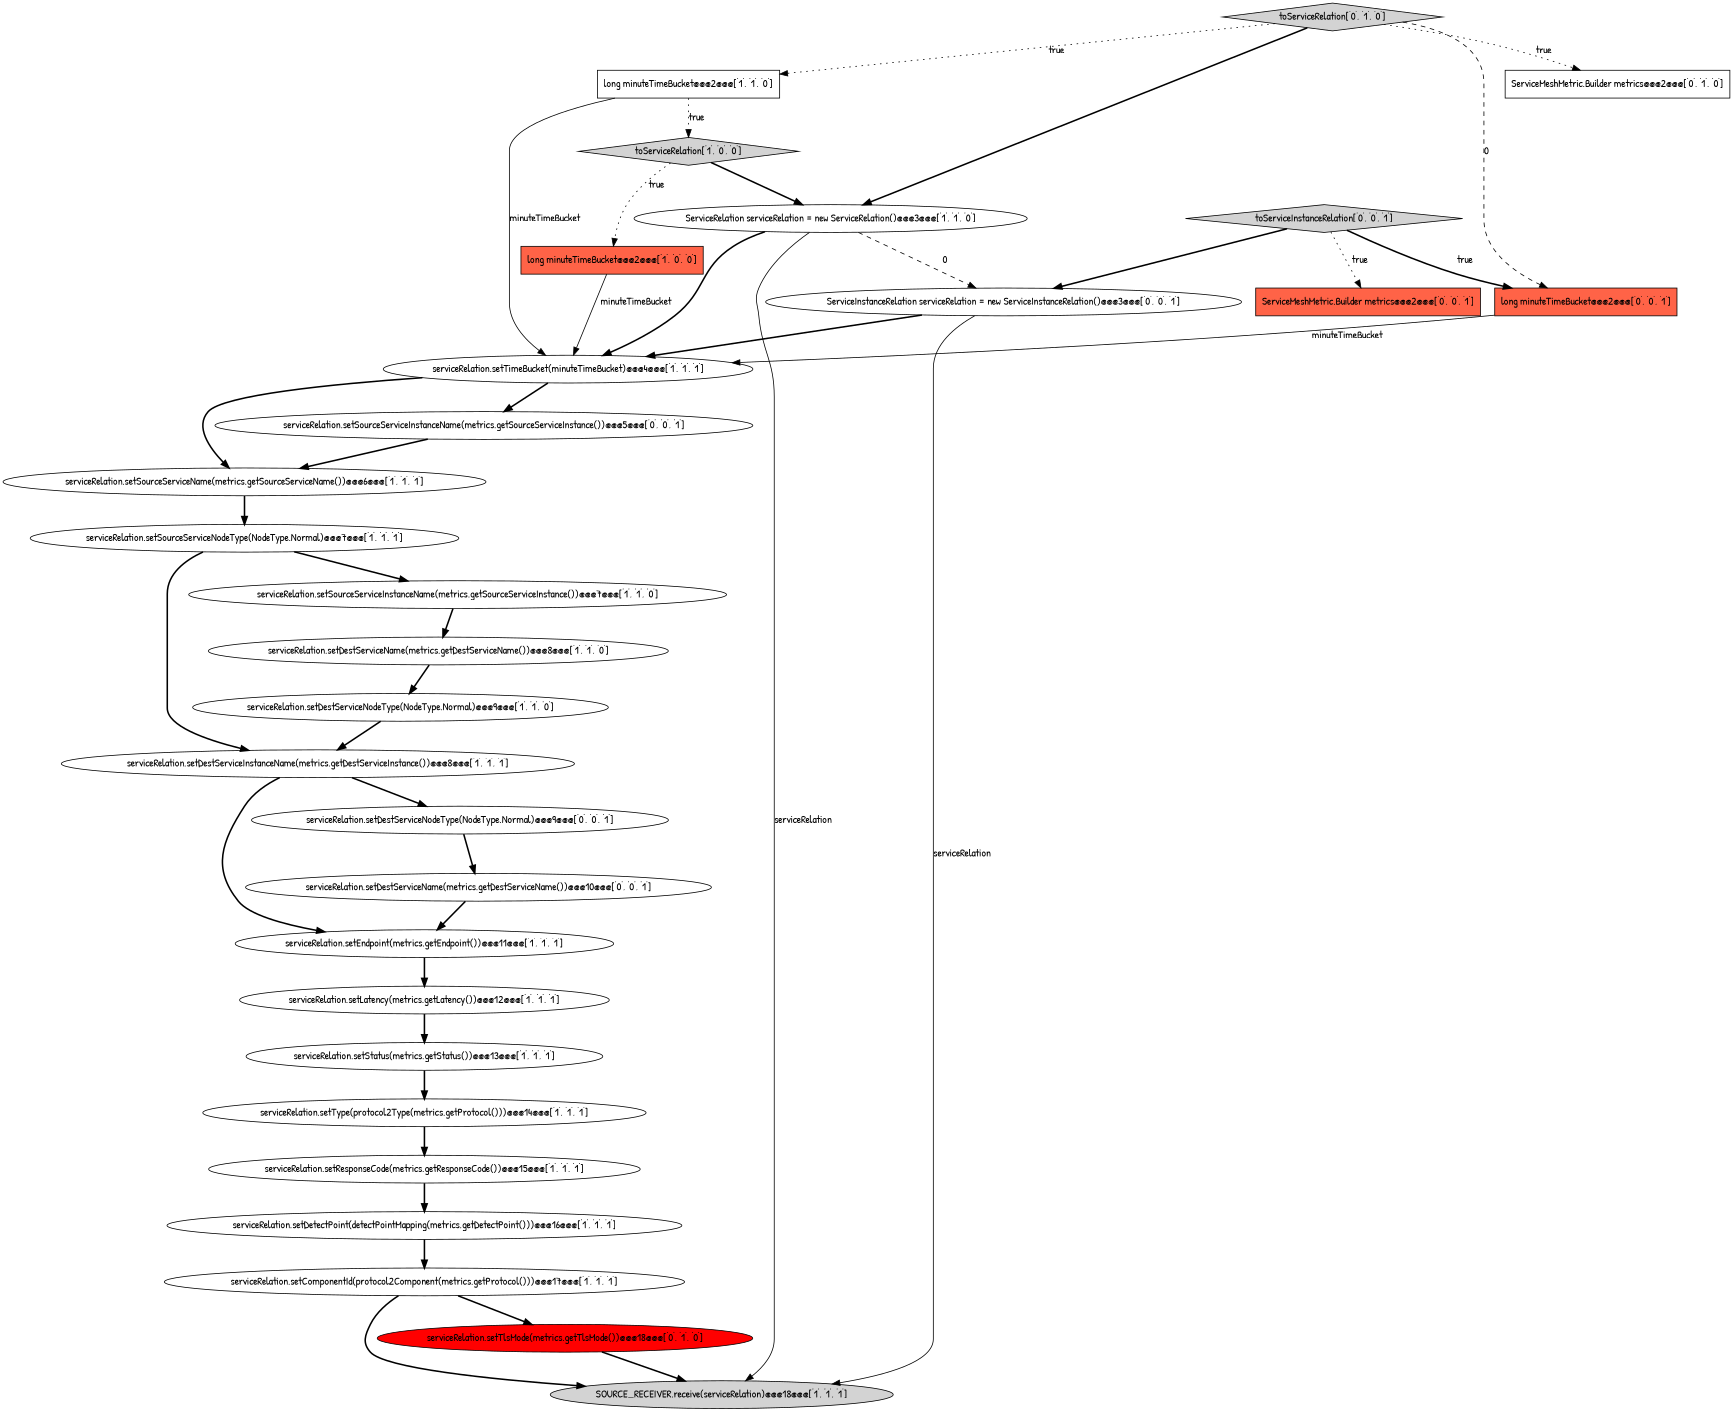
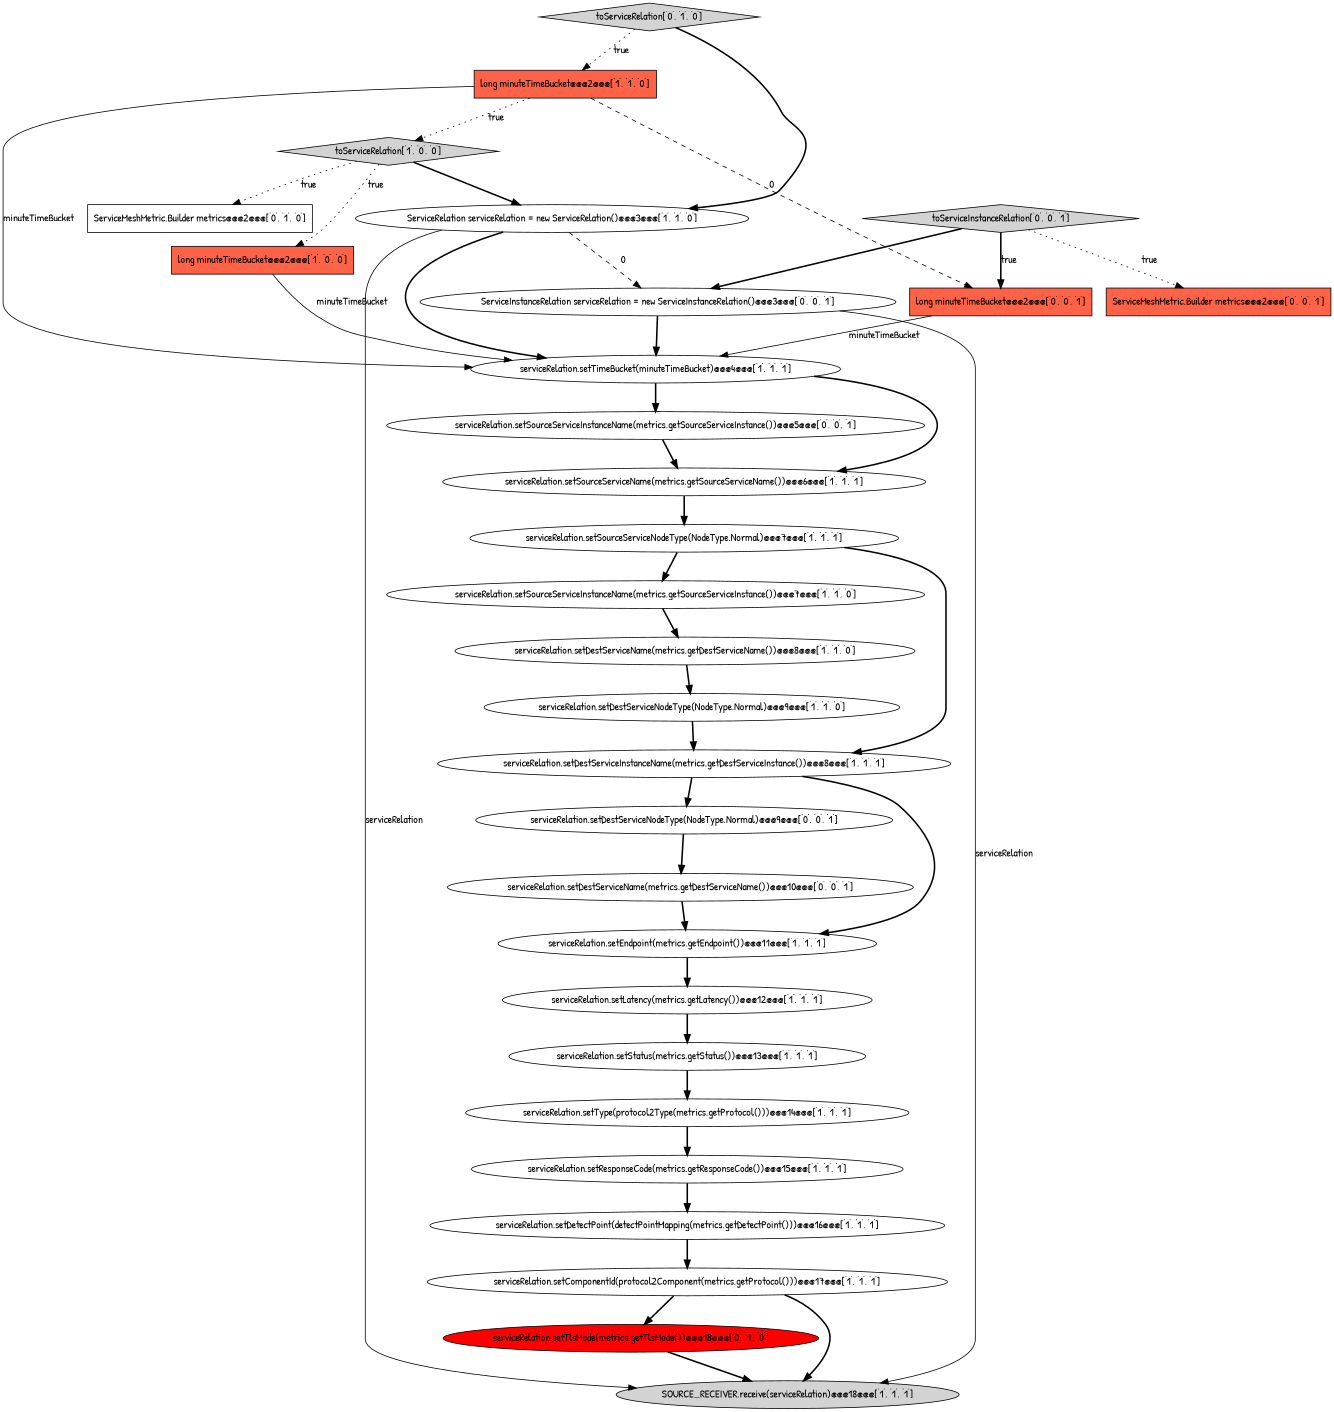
(1479, 41) -> (298, 180)
(689, 84) -> (565, 84)
(1484, 141) -> (768, 189)
